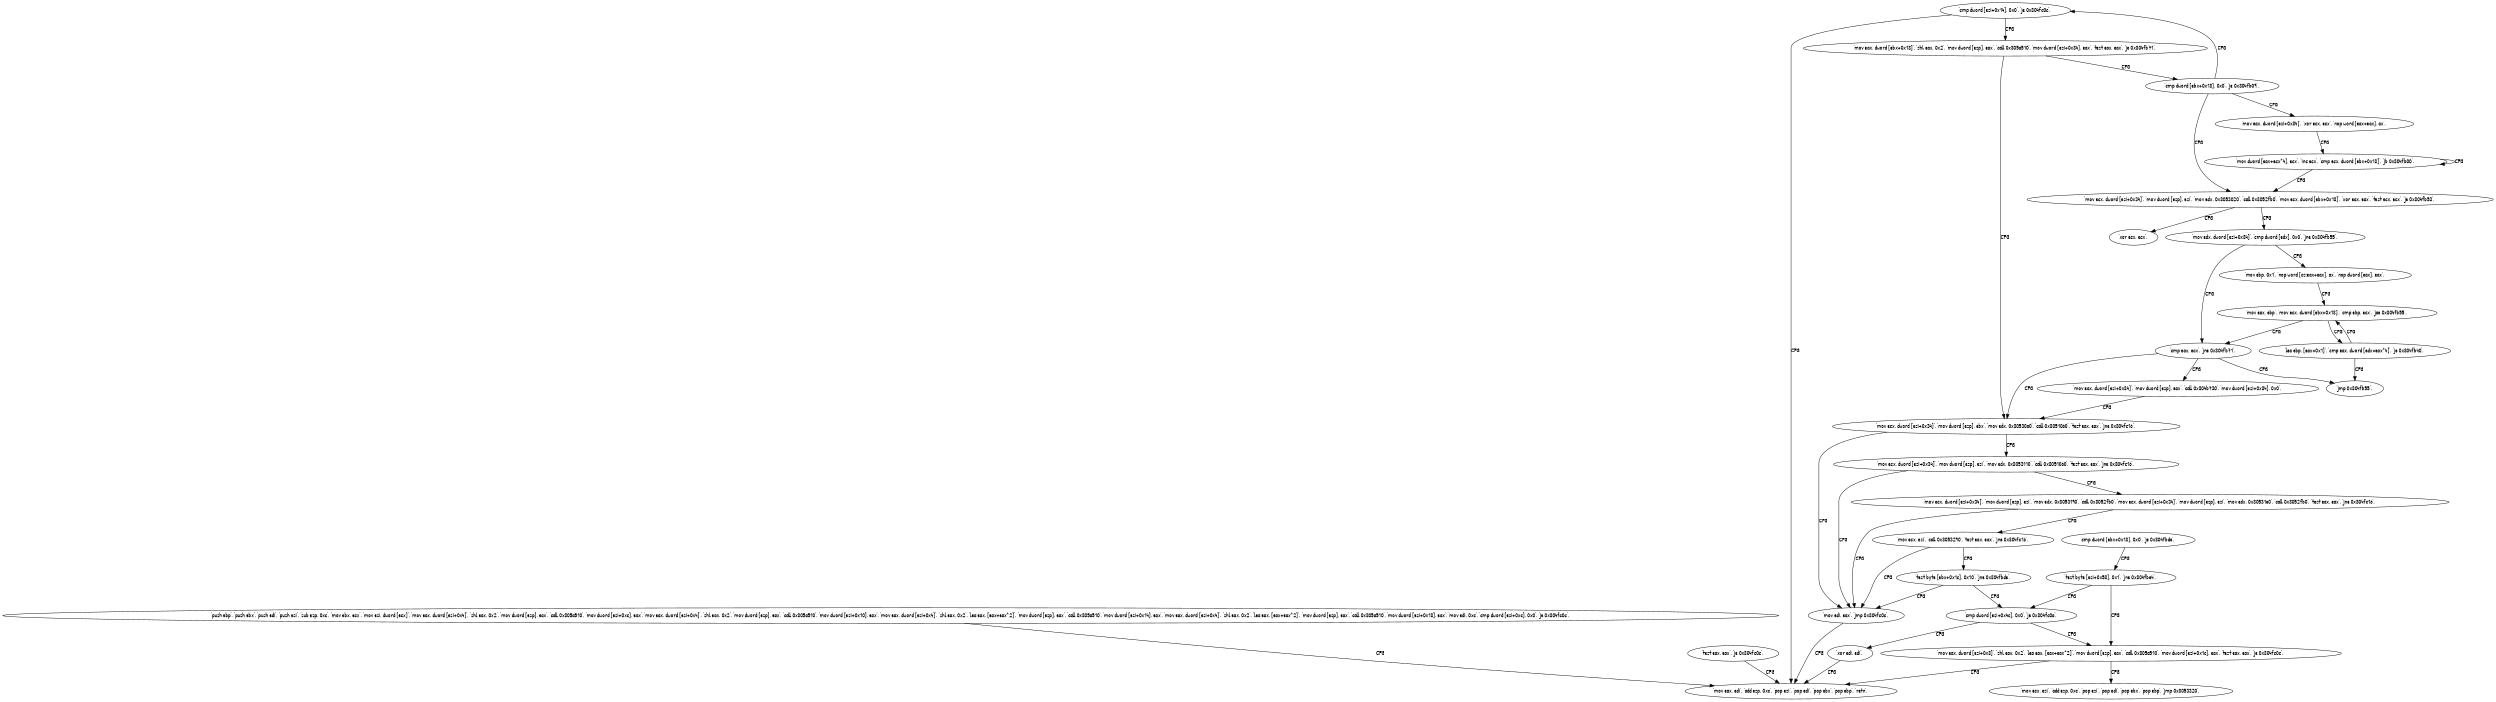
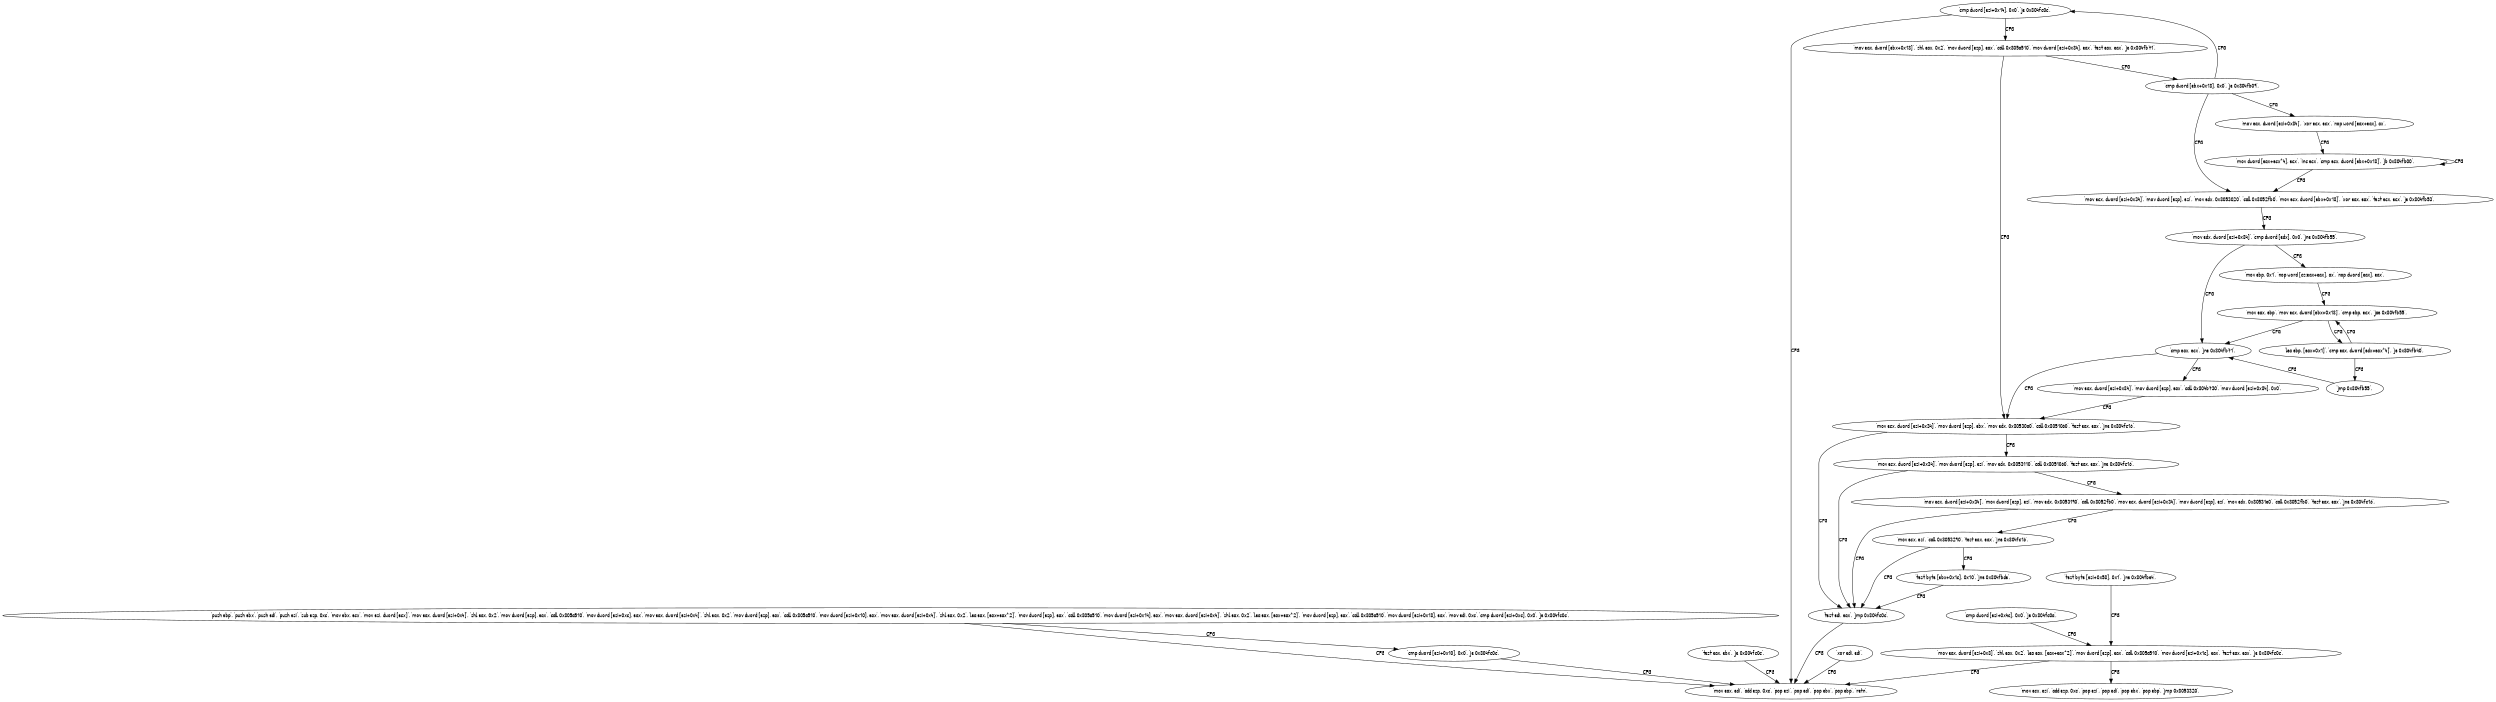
(2134, 237) -> none
(2273, 376) -> (2284, 371)
(2128, 540) -> none
(1986, 595) -> none
(2063, 596) -> none
(1856, 616) -> (1856, 616)
(1925, 634) -> none
none -> (1454, 653)
(1733, 653) -> (1733, 653)
